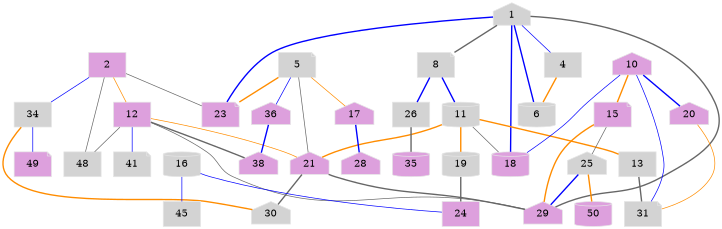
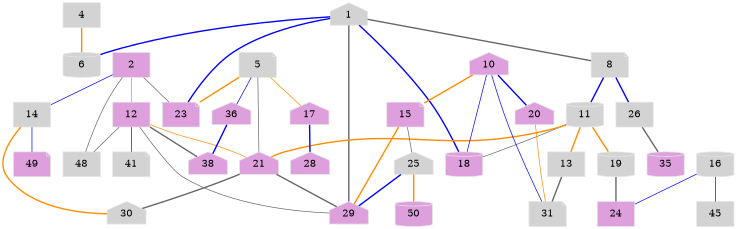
(536, 39) -> none
(33, 115) -> (32, 115)
